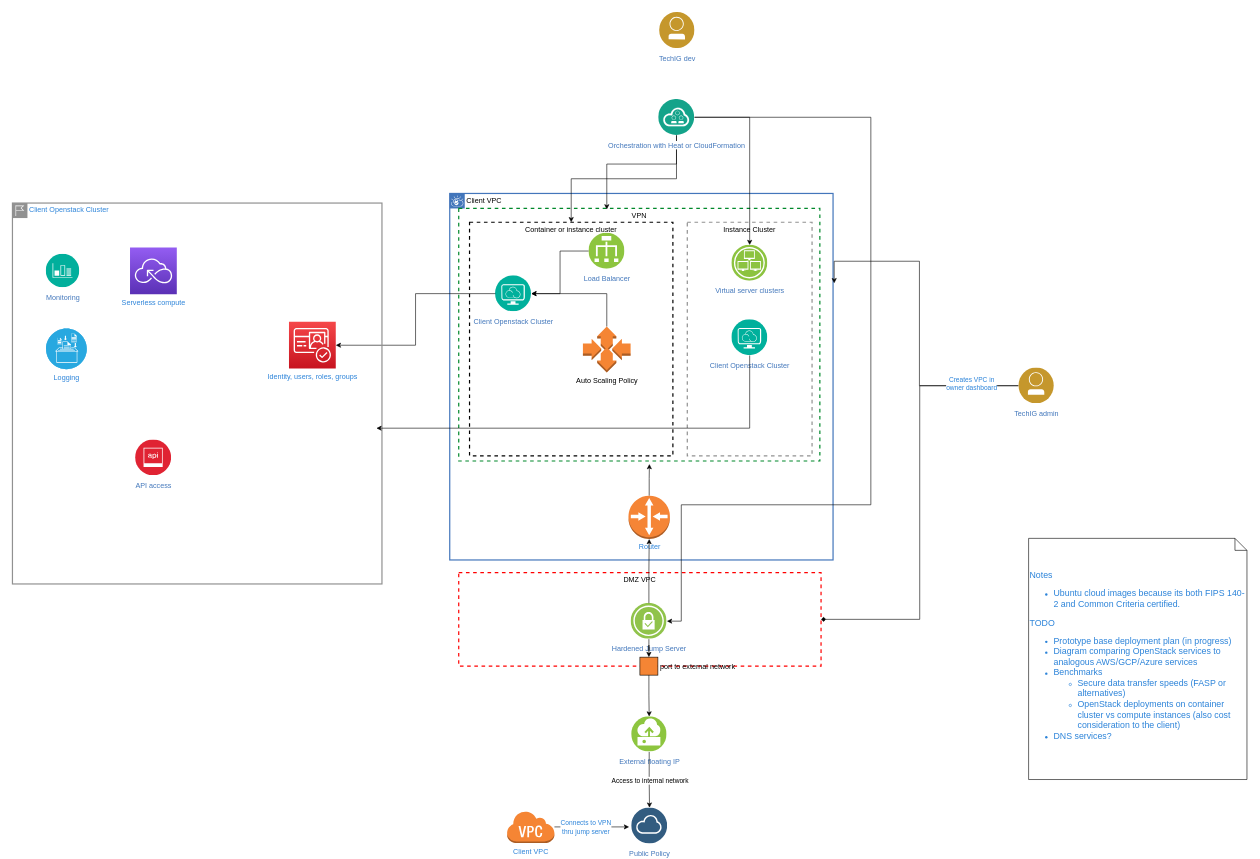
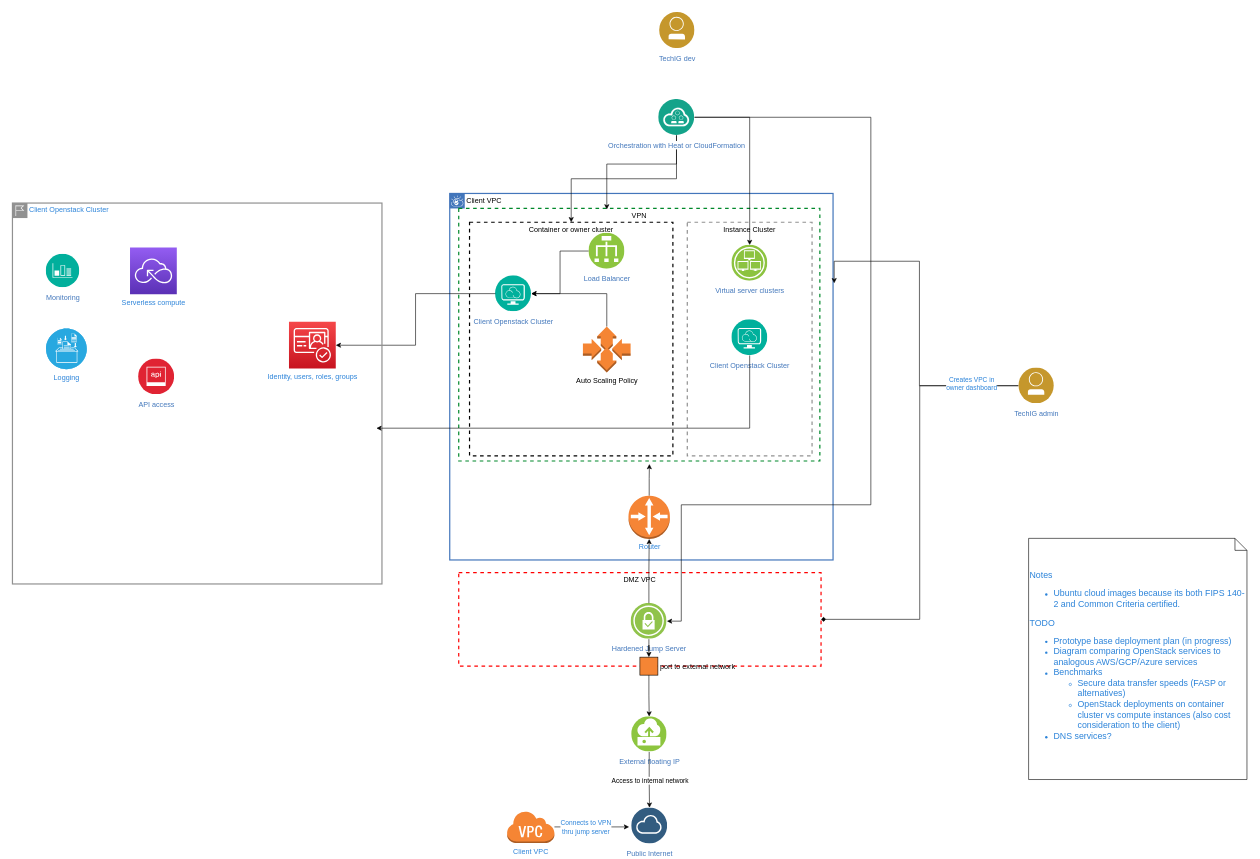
(571, 230) -> (571, 230)
(153, 458) -> (156, 377)
(650, 854) -> (650, 854)
